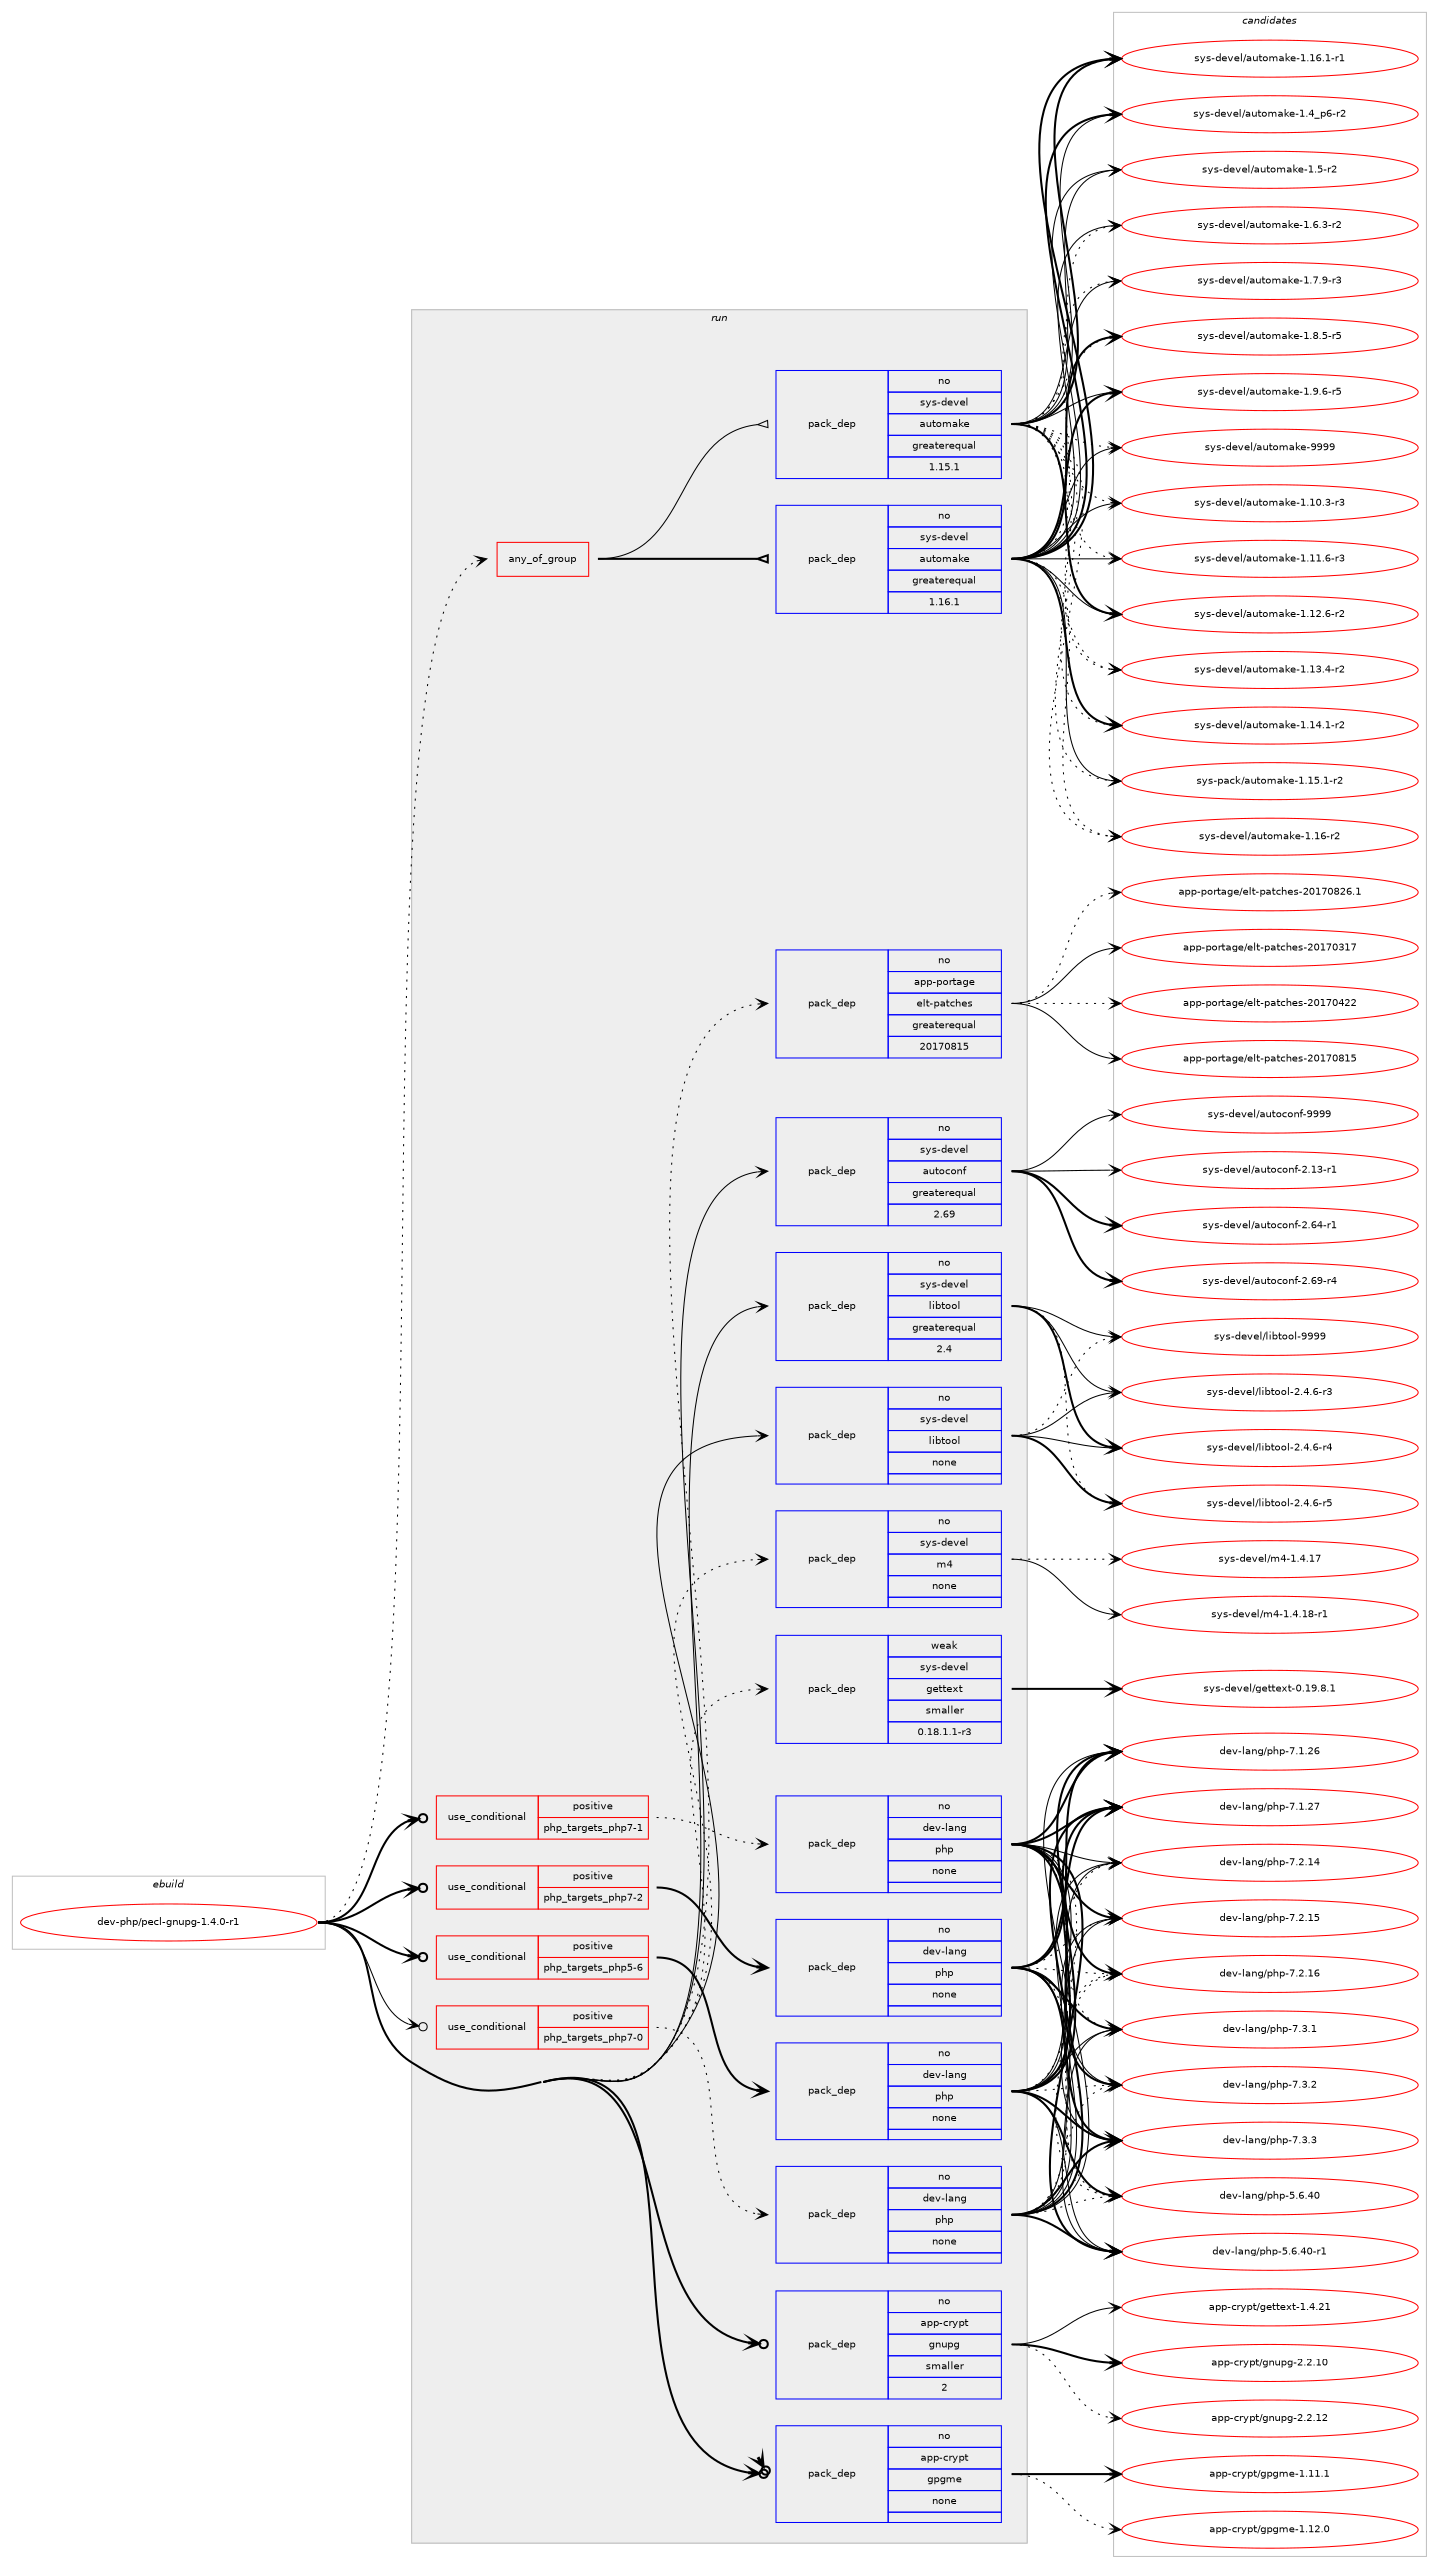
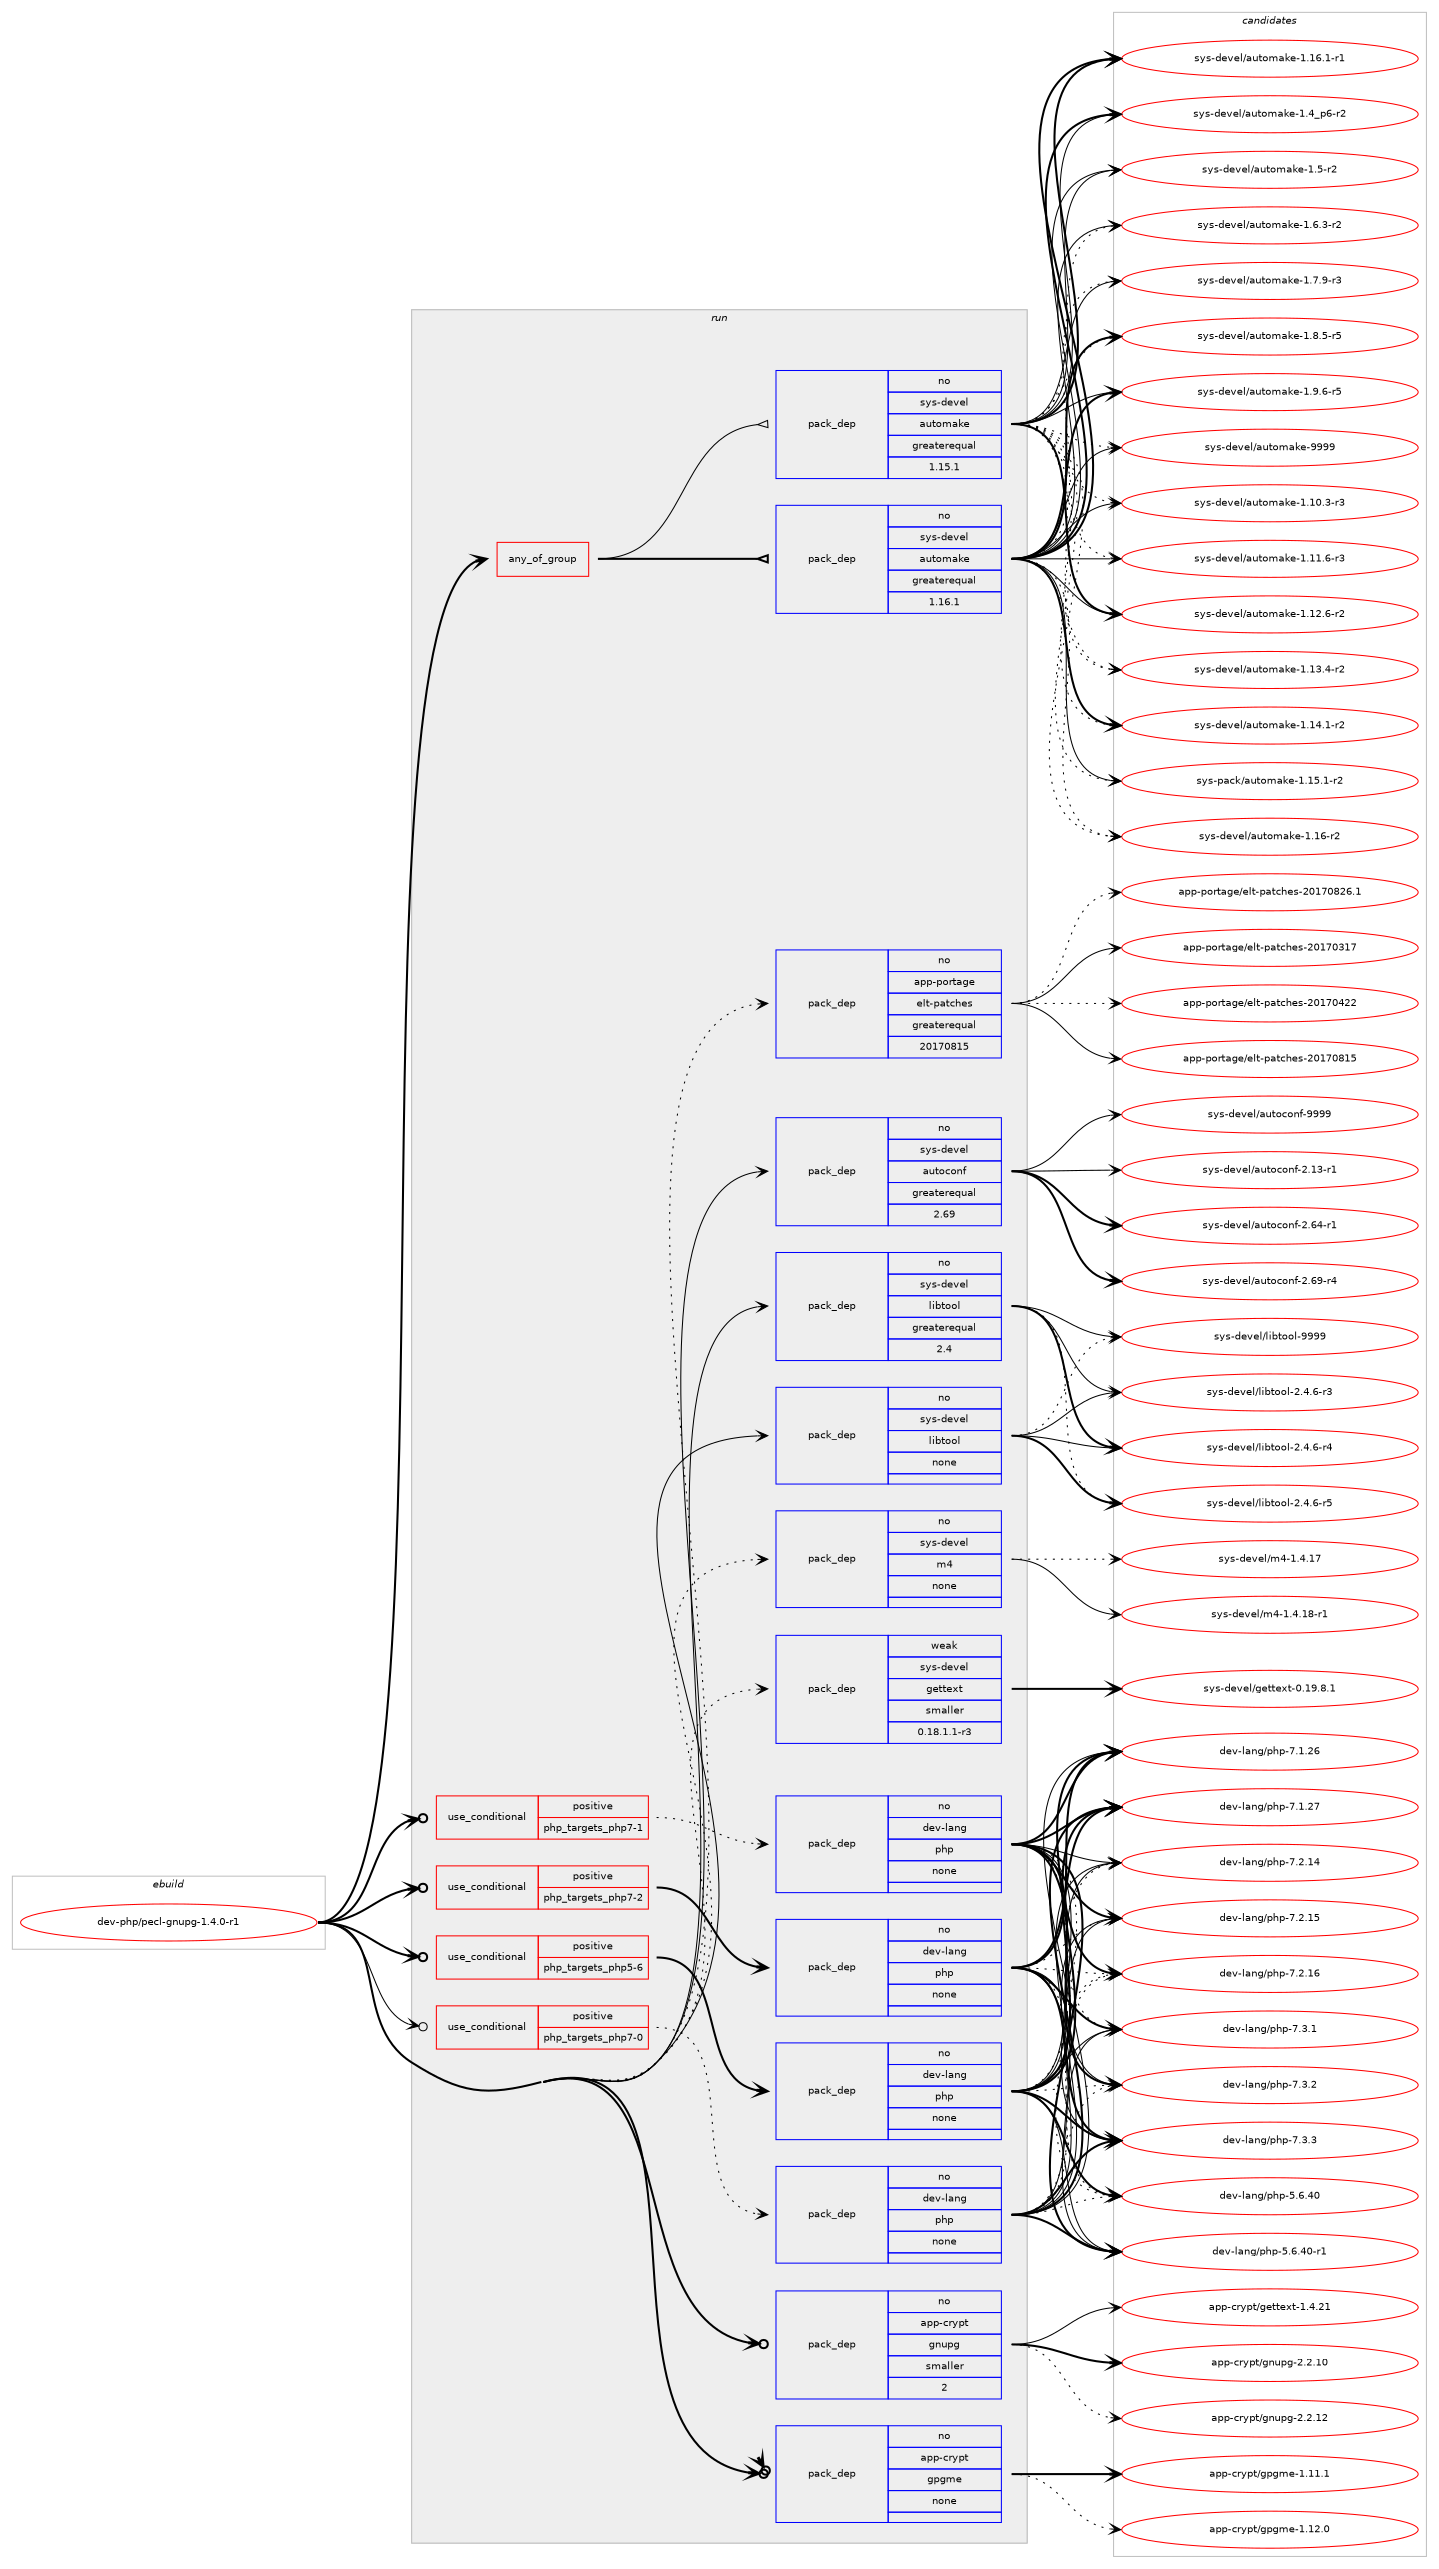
(402, 1245) -> (402, 1245)
